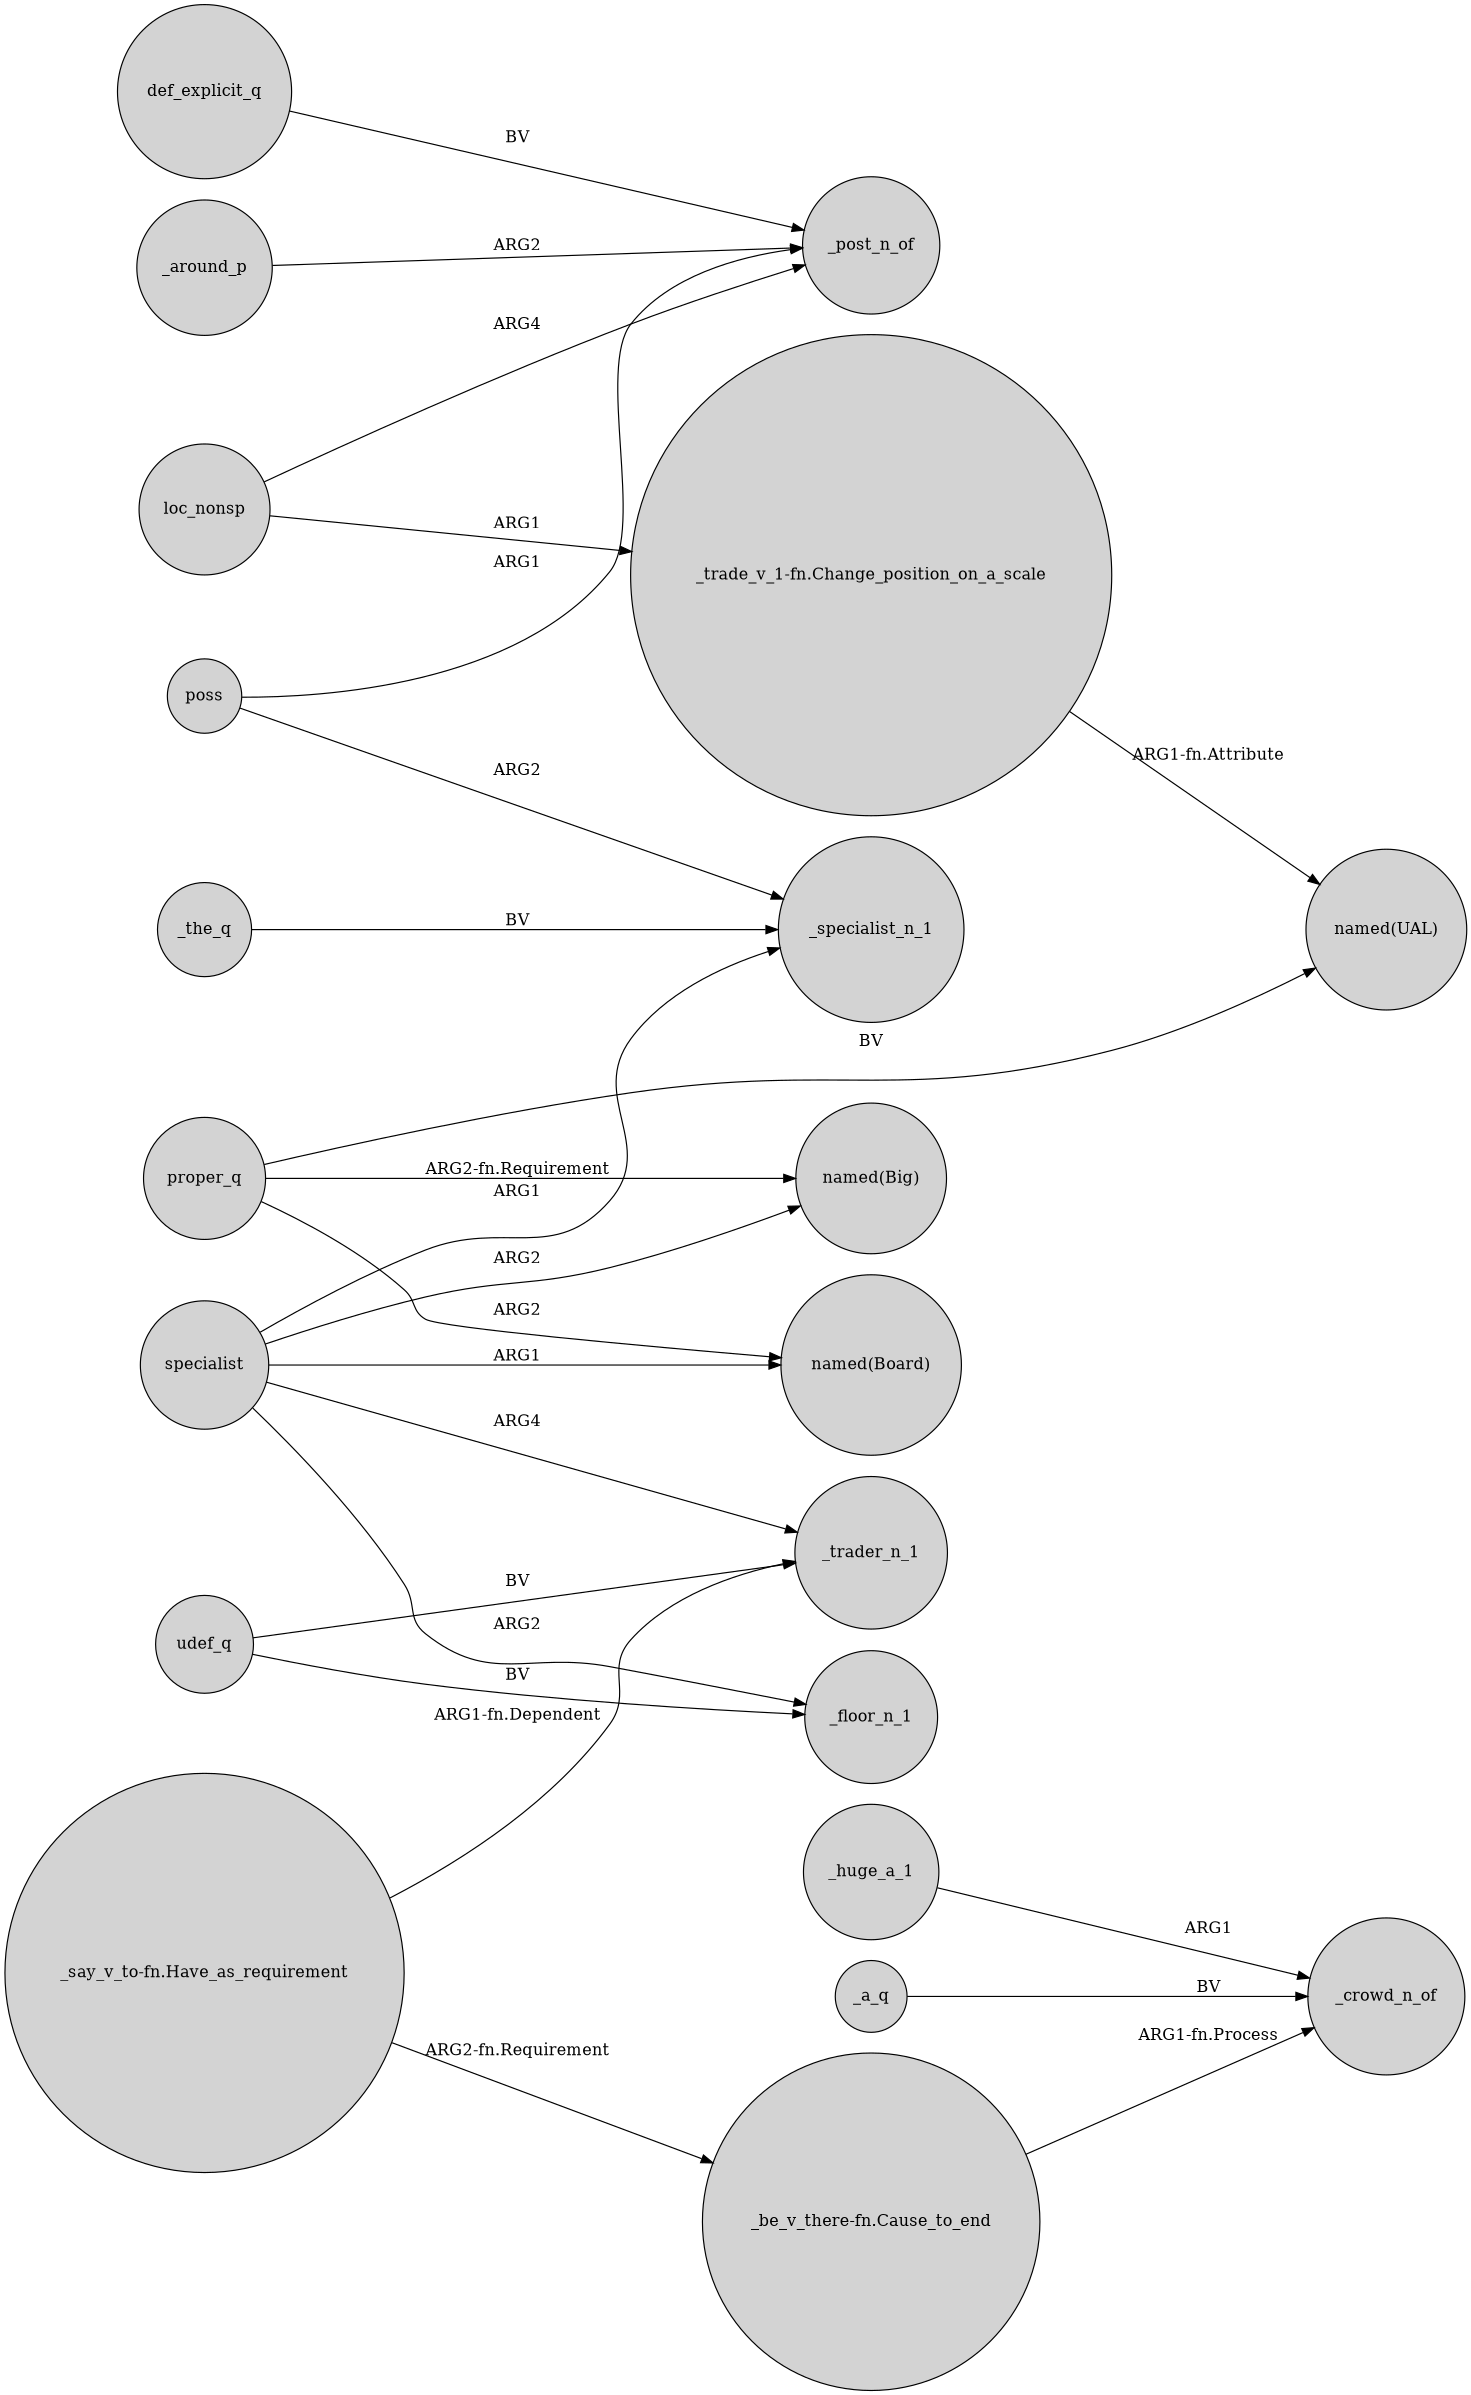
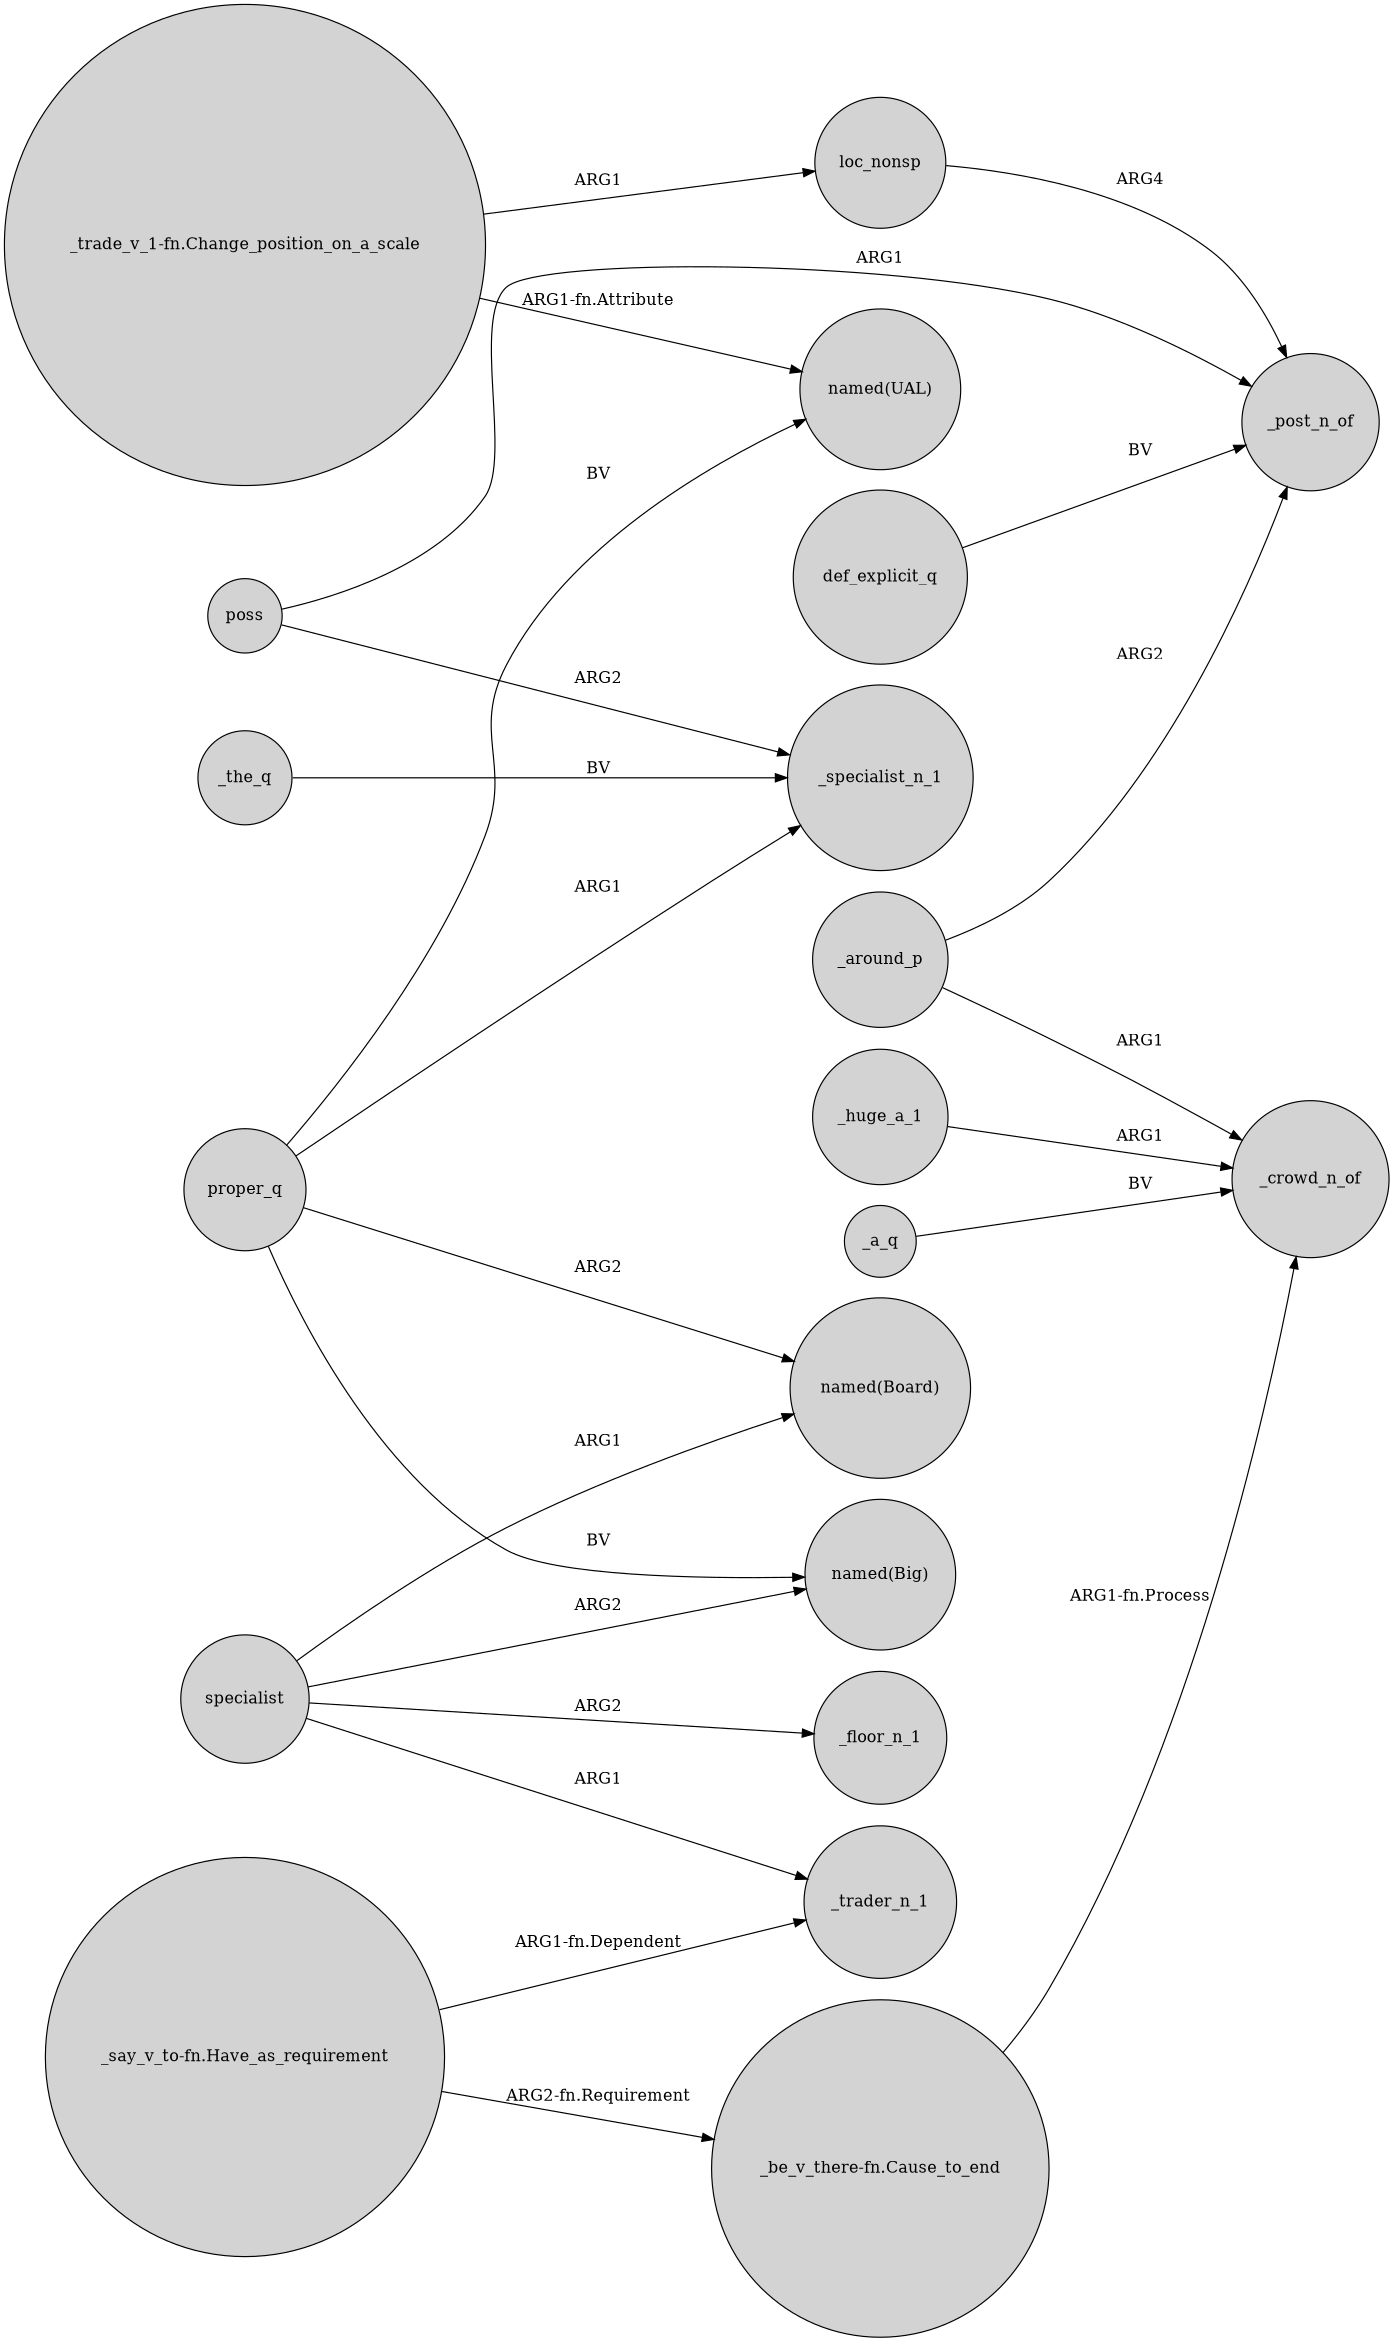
(445, 533) -> (643, 193)
none -> (1088, 1058)
(518, 1170) -> (598, 1541)
(593, 1216) -> (542, 992)
(518, 1422) -> (598, 1779)
(205, 1644) -> none
